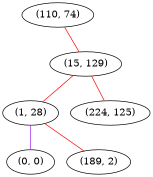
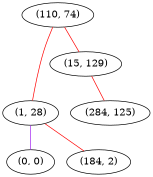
(58, 89) -> (40, 63)
(110, 113) -> (110, 113)
(99, 162) -> (99, 162)
